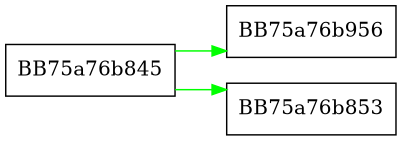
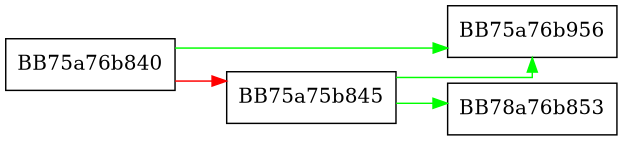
none -> (90, 65)
(90, 70) -> (311, 98)
(311, 109) -> (532, 109)
